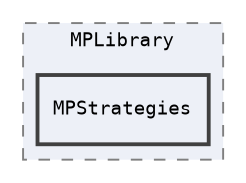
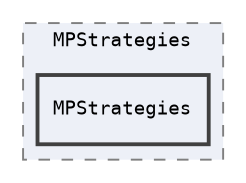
(123, 41) -> (123, 41)
